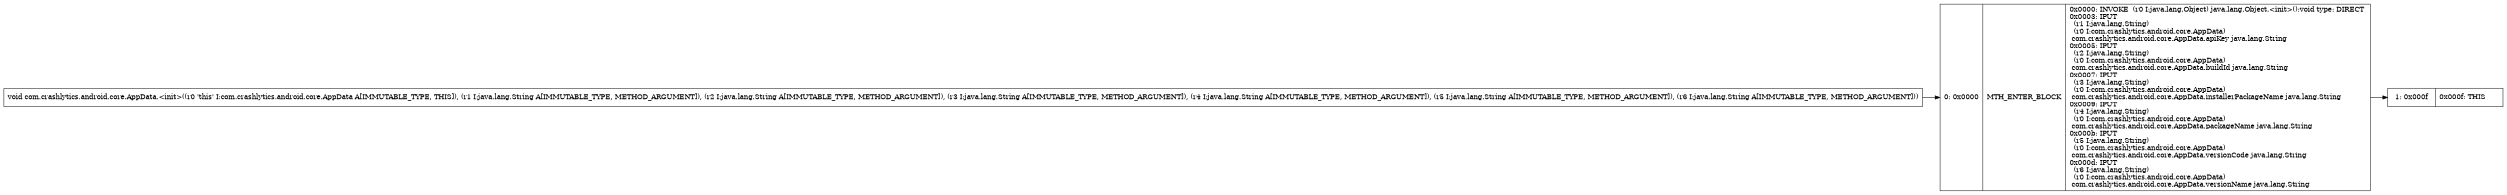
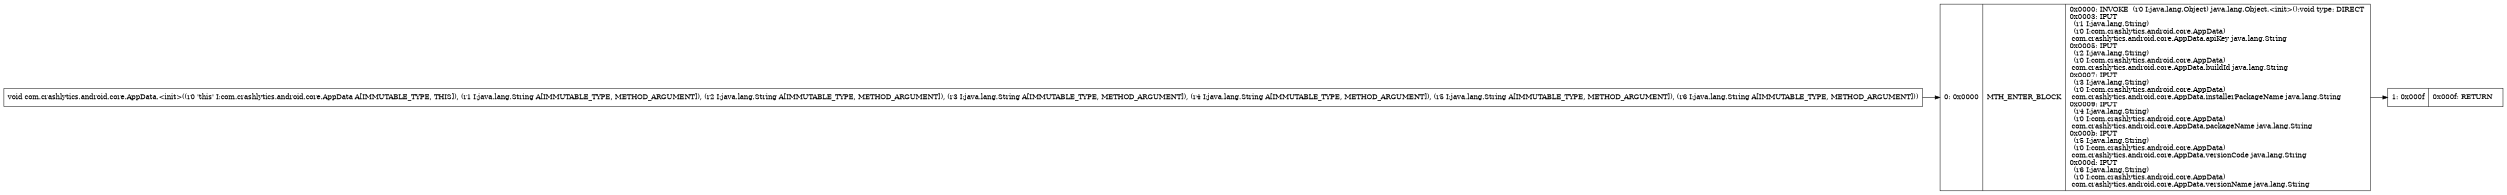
(2466, 97) -> (2466, 97)
